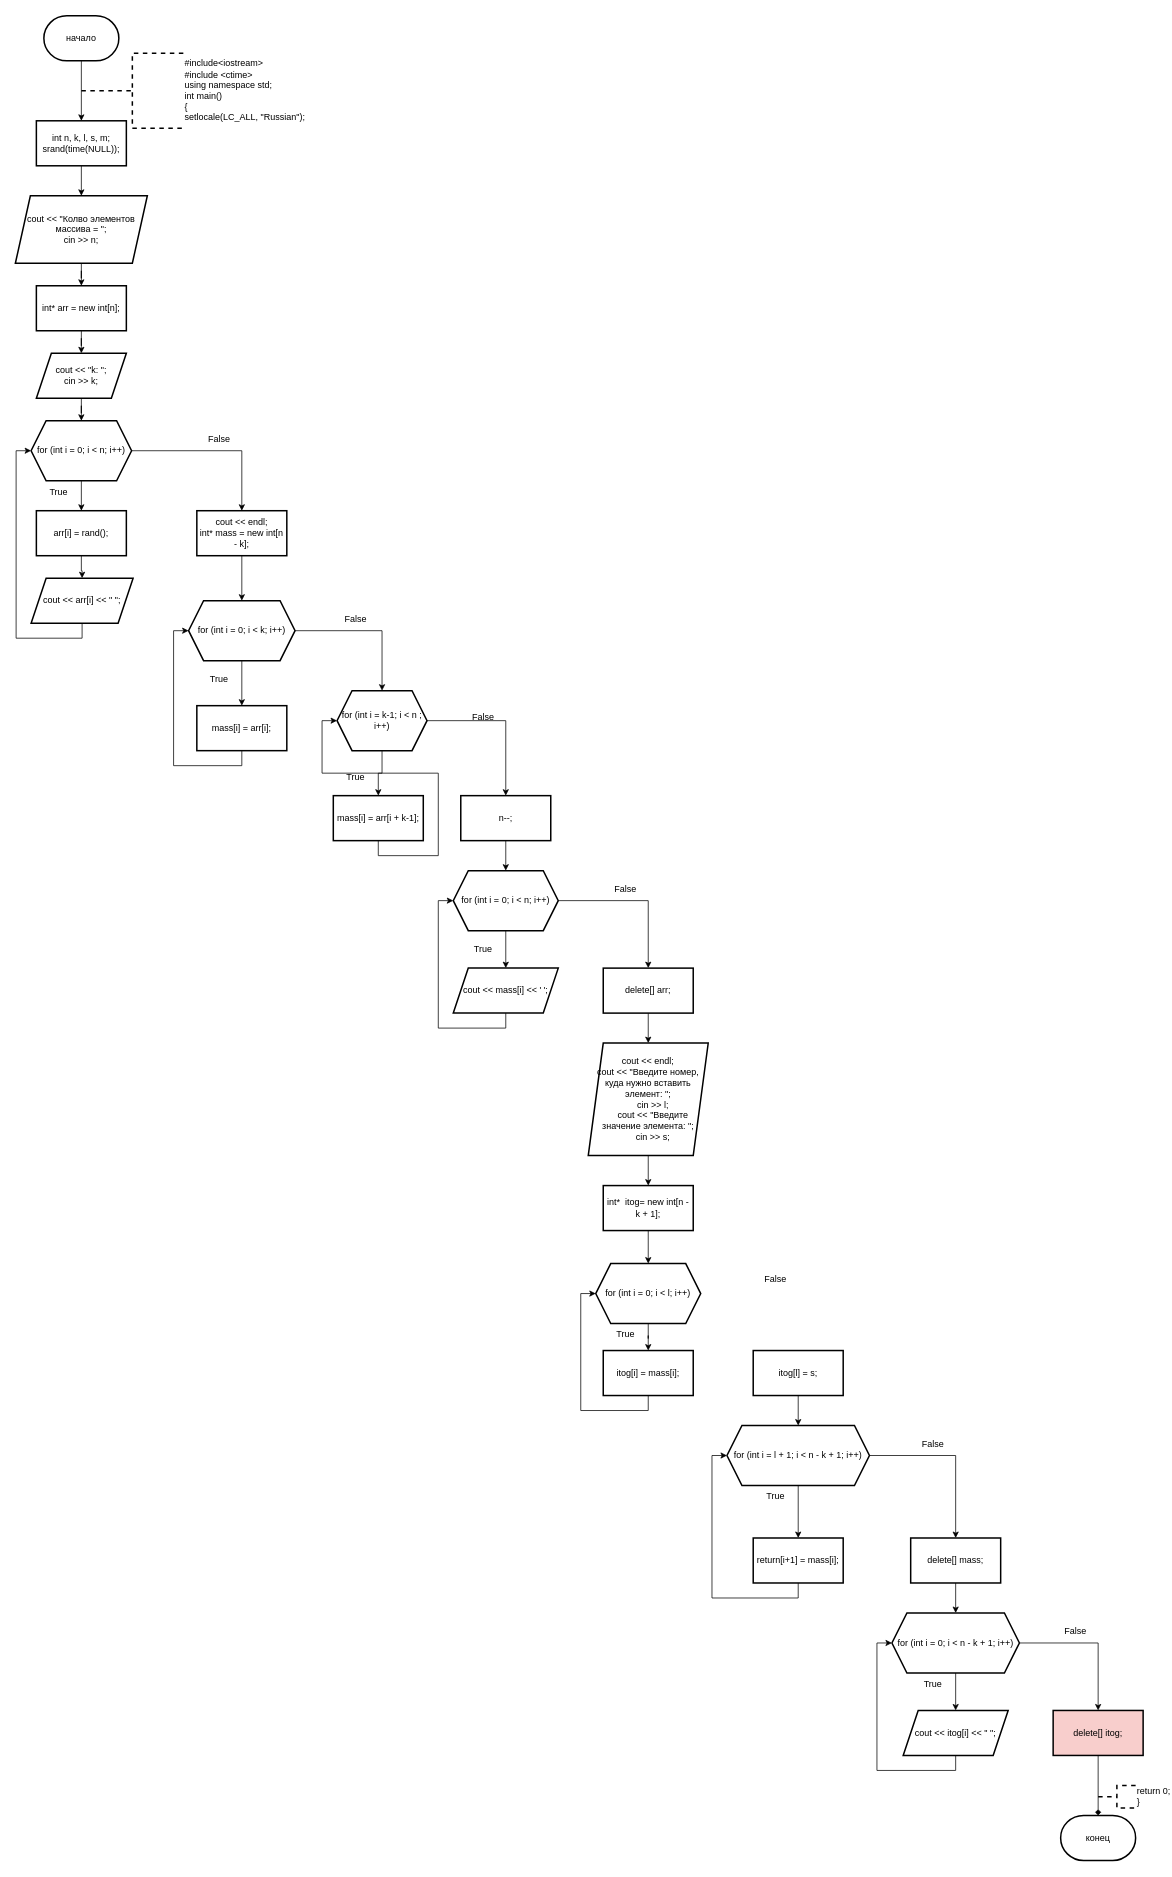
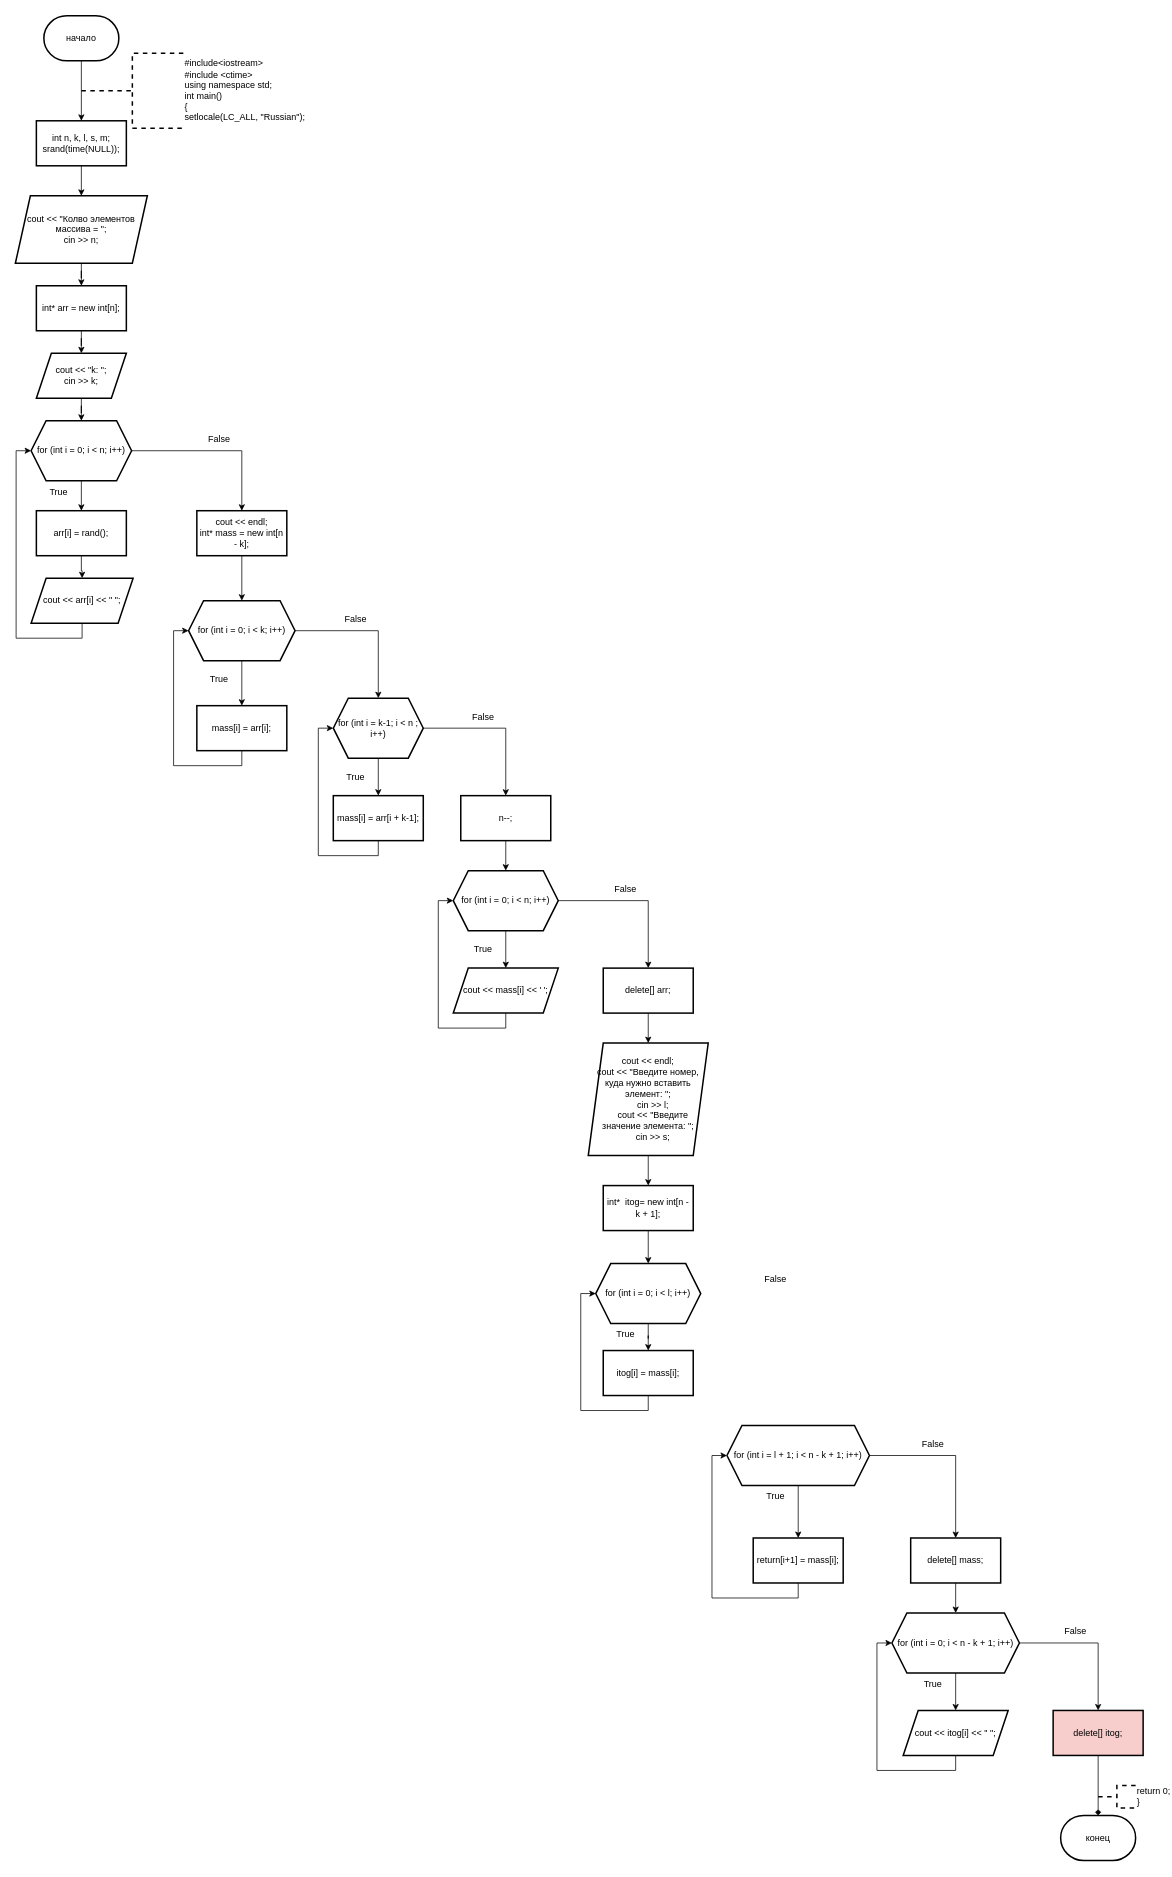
(382, 720) -> (378, 728)
(798, 1373) -> none
(798, 1407) -> none
